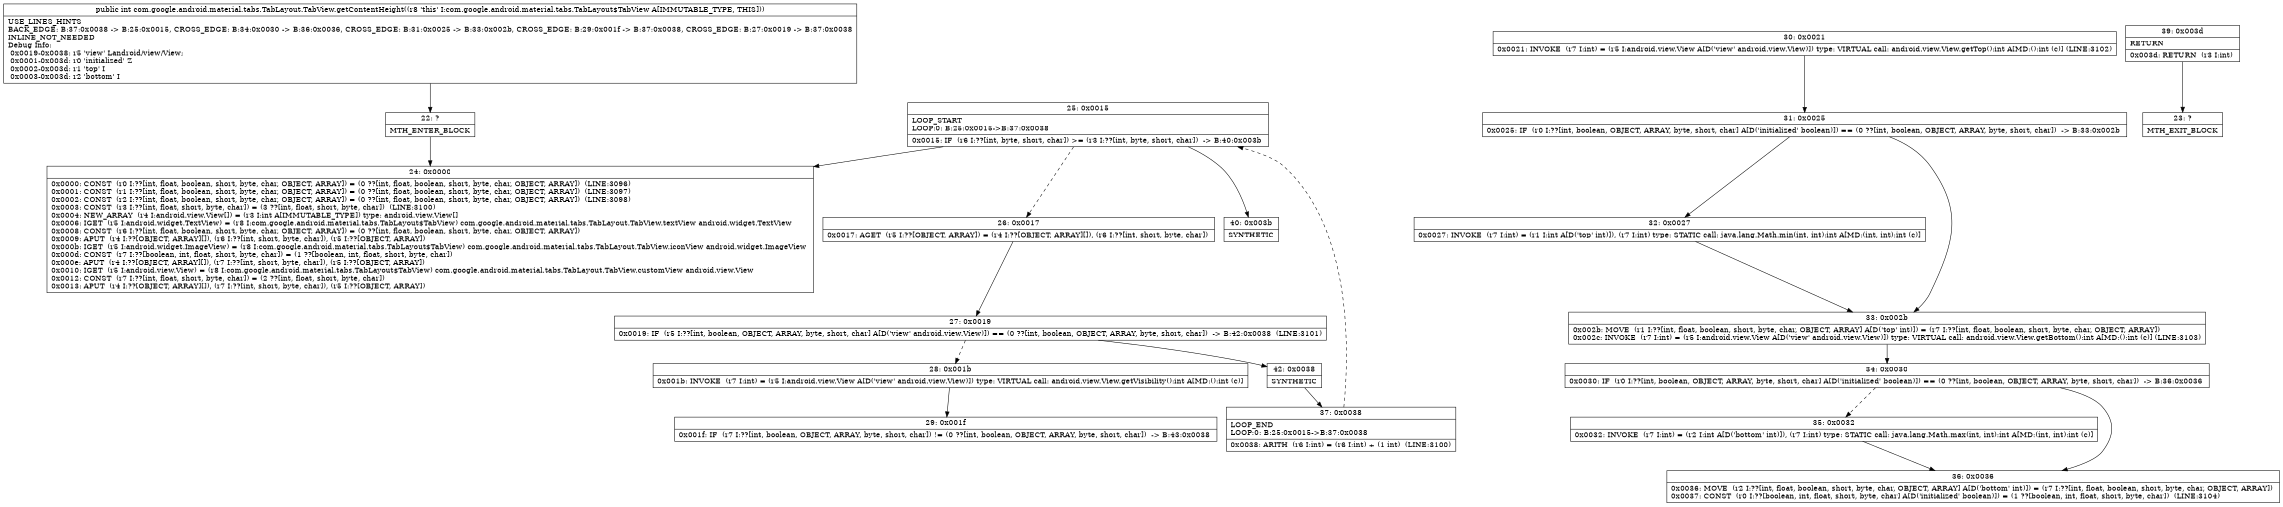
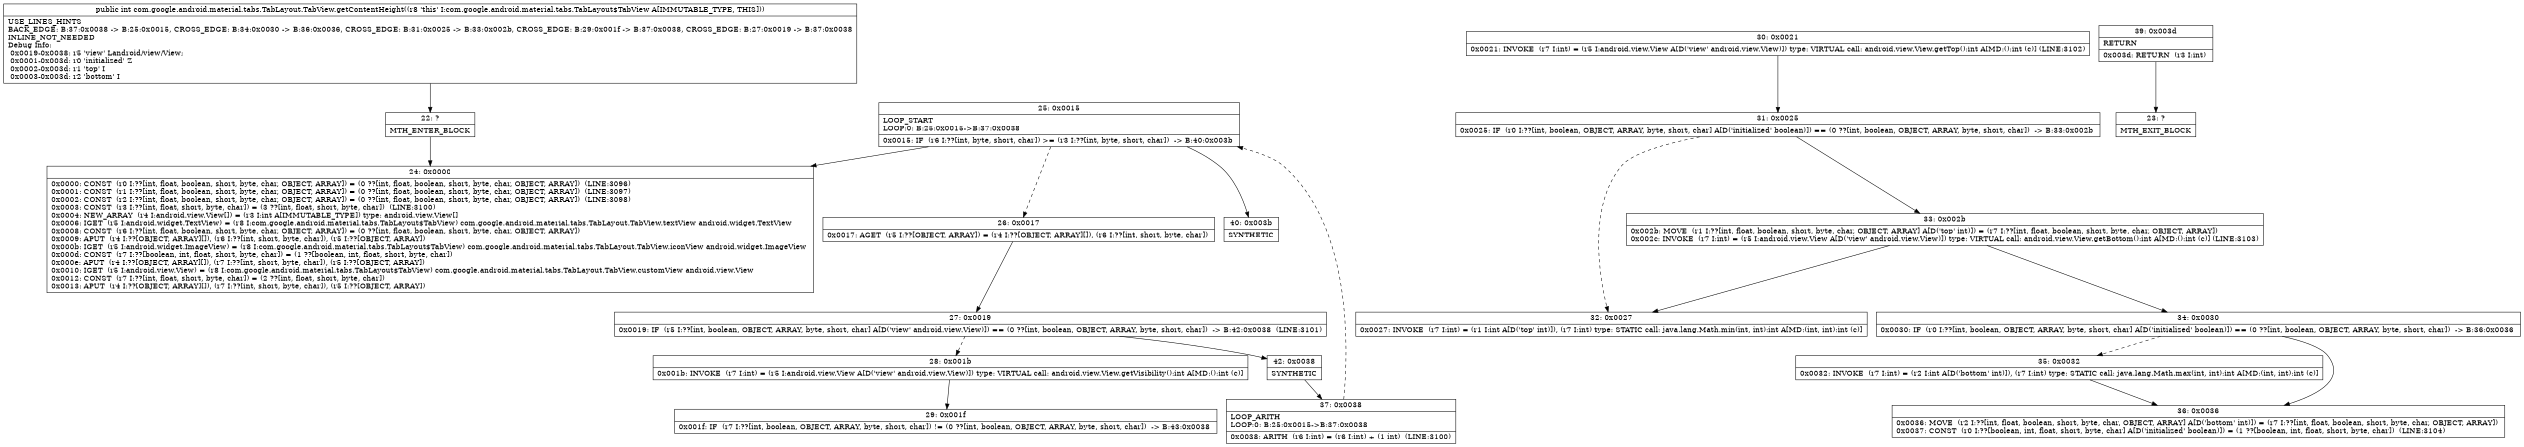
(1739, 175) -> (1607, 193)
(1772, 276) -> (1774, 278)
(1252, 425) -> (1256, 417)
